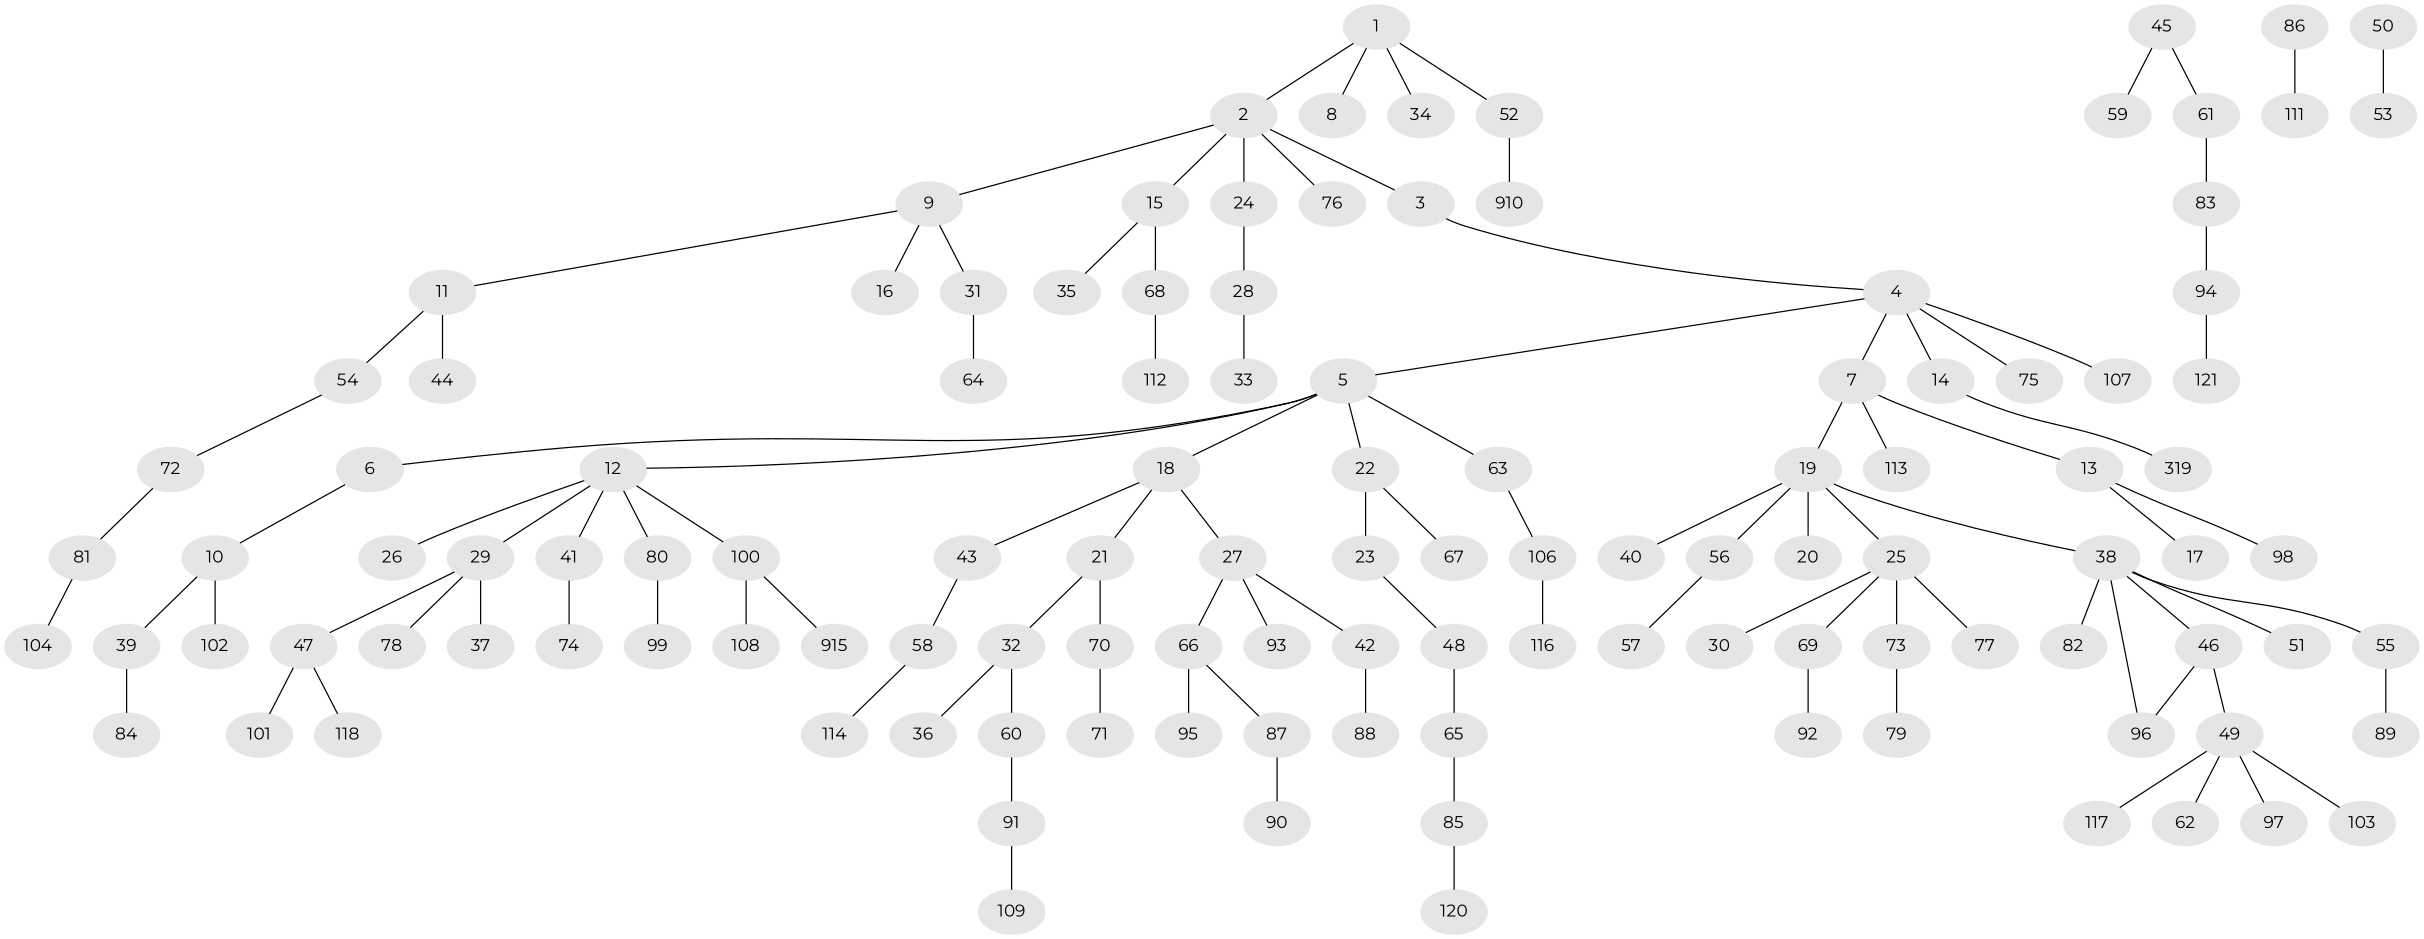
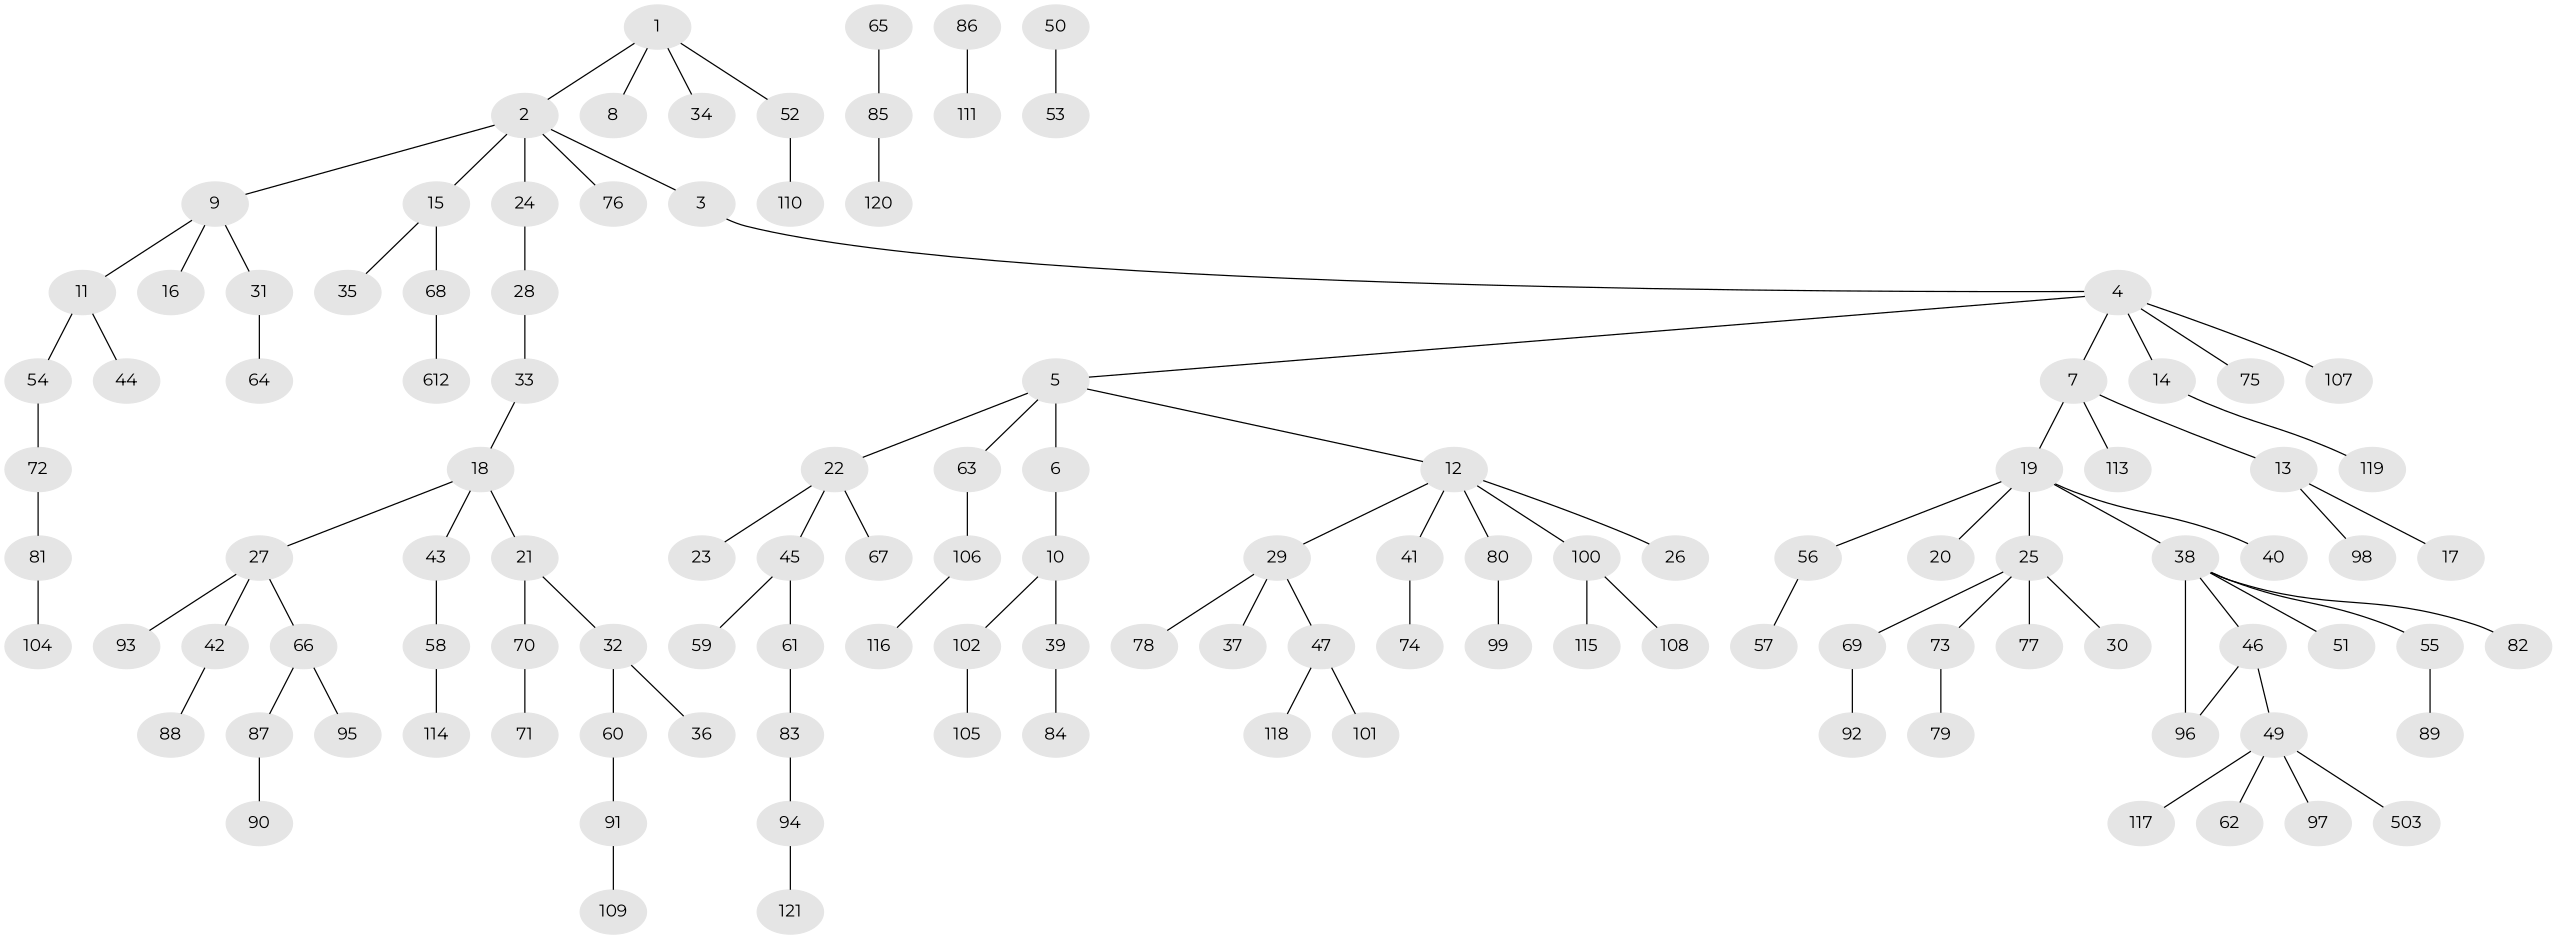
(1509, 204) -> (790, 204)
(1155, 381) -> (436, 381)
(1255, 425) -> (503, 425)
(2178, 470) -> (2372, 470)
none -> (812, 514)
(835, 647) -> (1587, 647)
(1454, 647) -> none
none -> (967, 735)
(2362, 824) -> (2407, 824)
